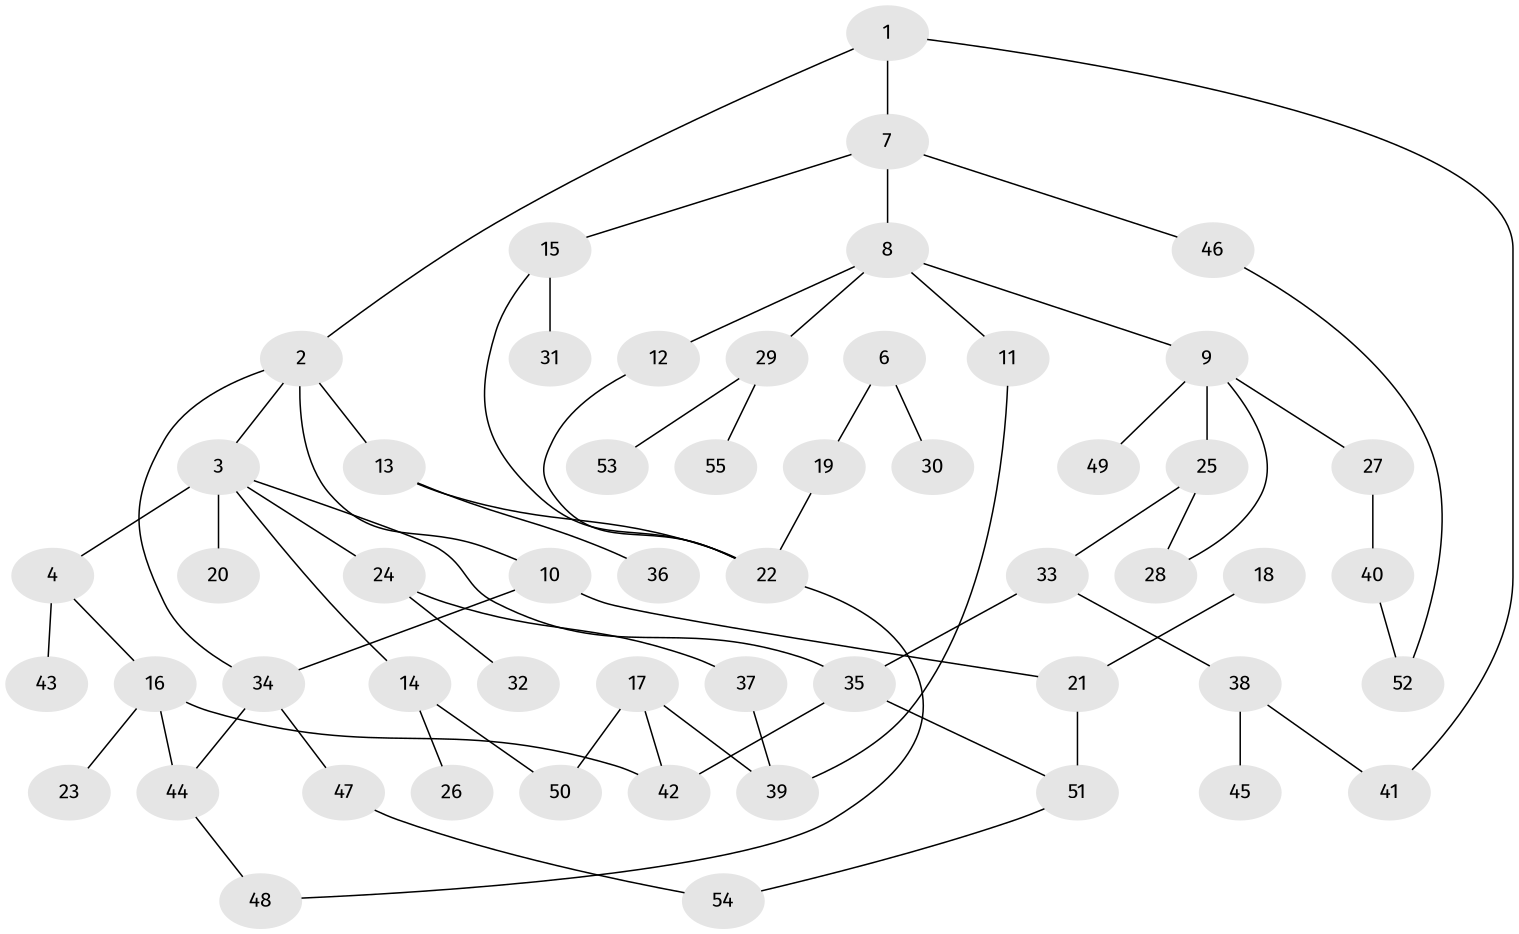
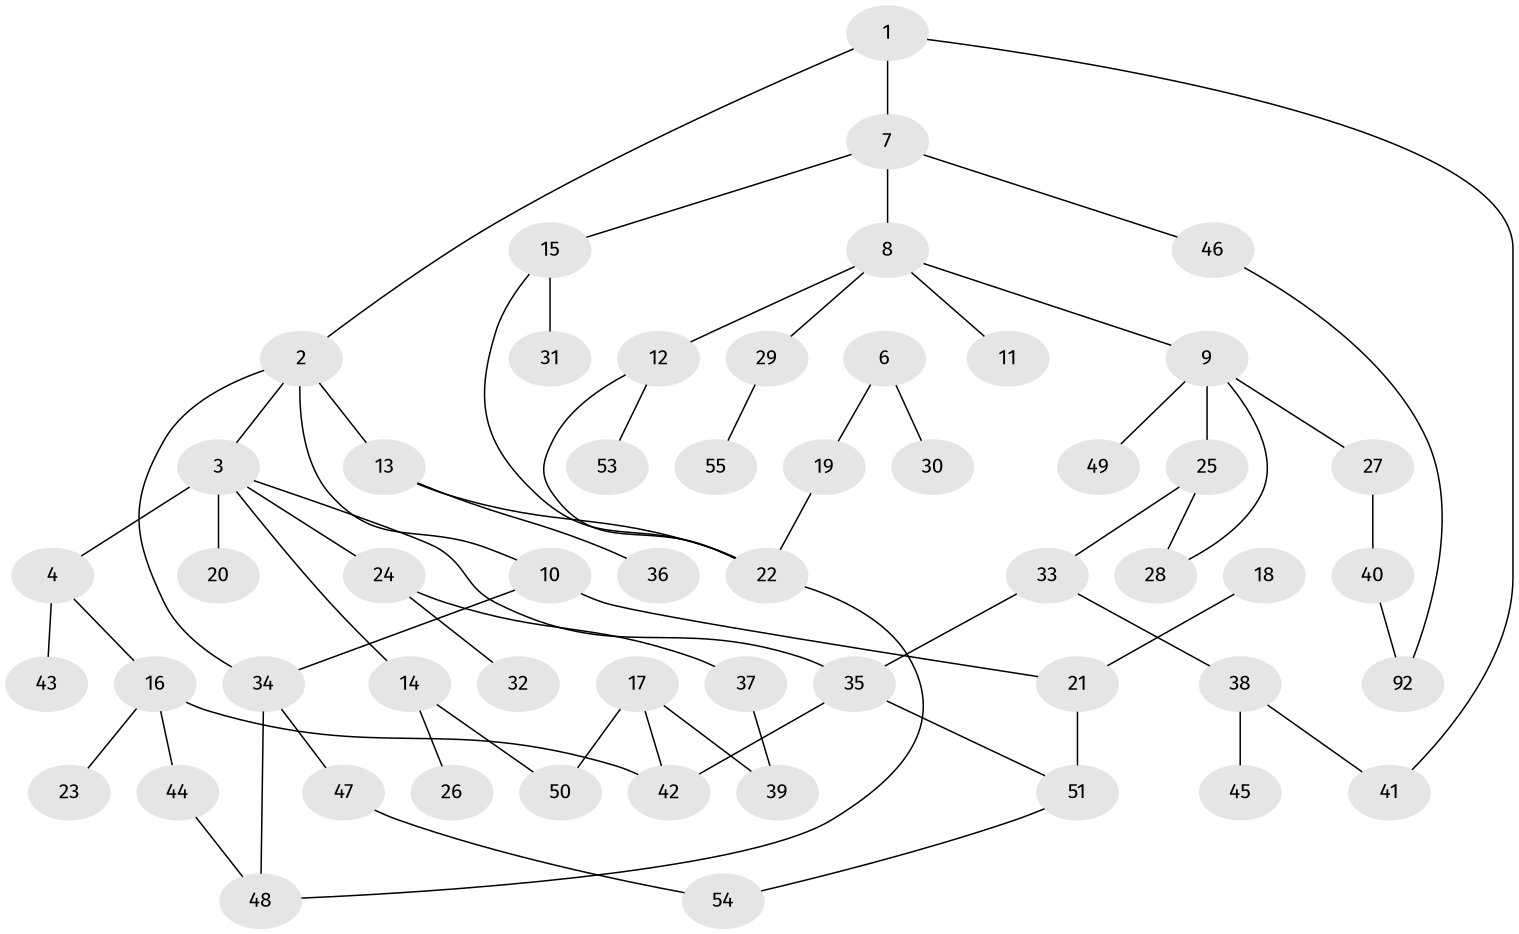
(687, 413) -> (633, 413)
(964, 612) -> none
(1403, 684) -> (1403, 684)
(221, 738) -> (262, 793)
